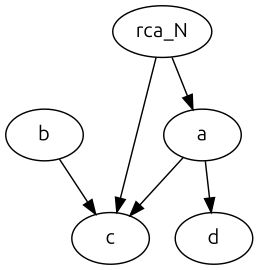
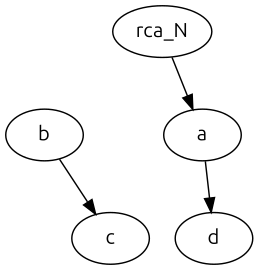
(138, 128) -> none
(161, 181) -> none
